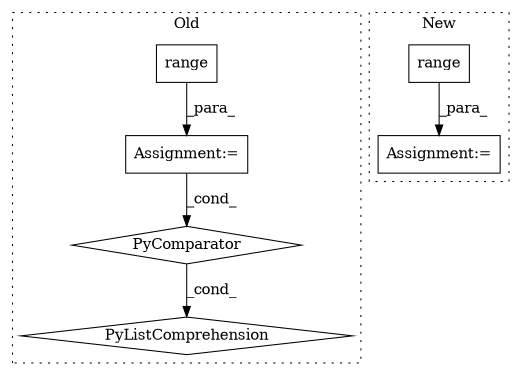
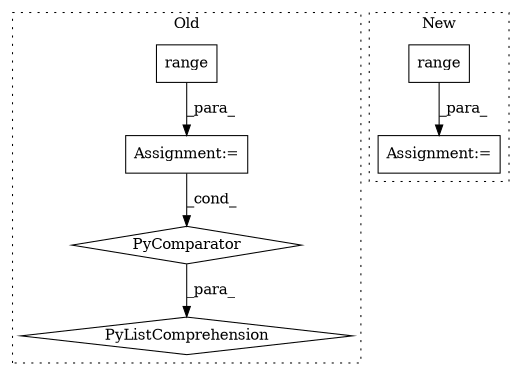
(212, 290) -> (211, 290)
